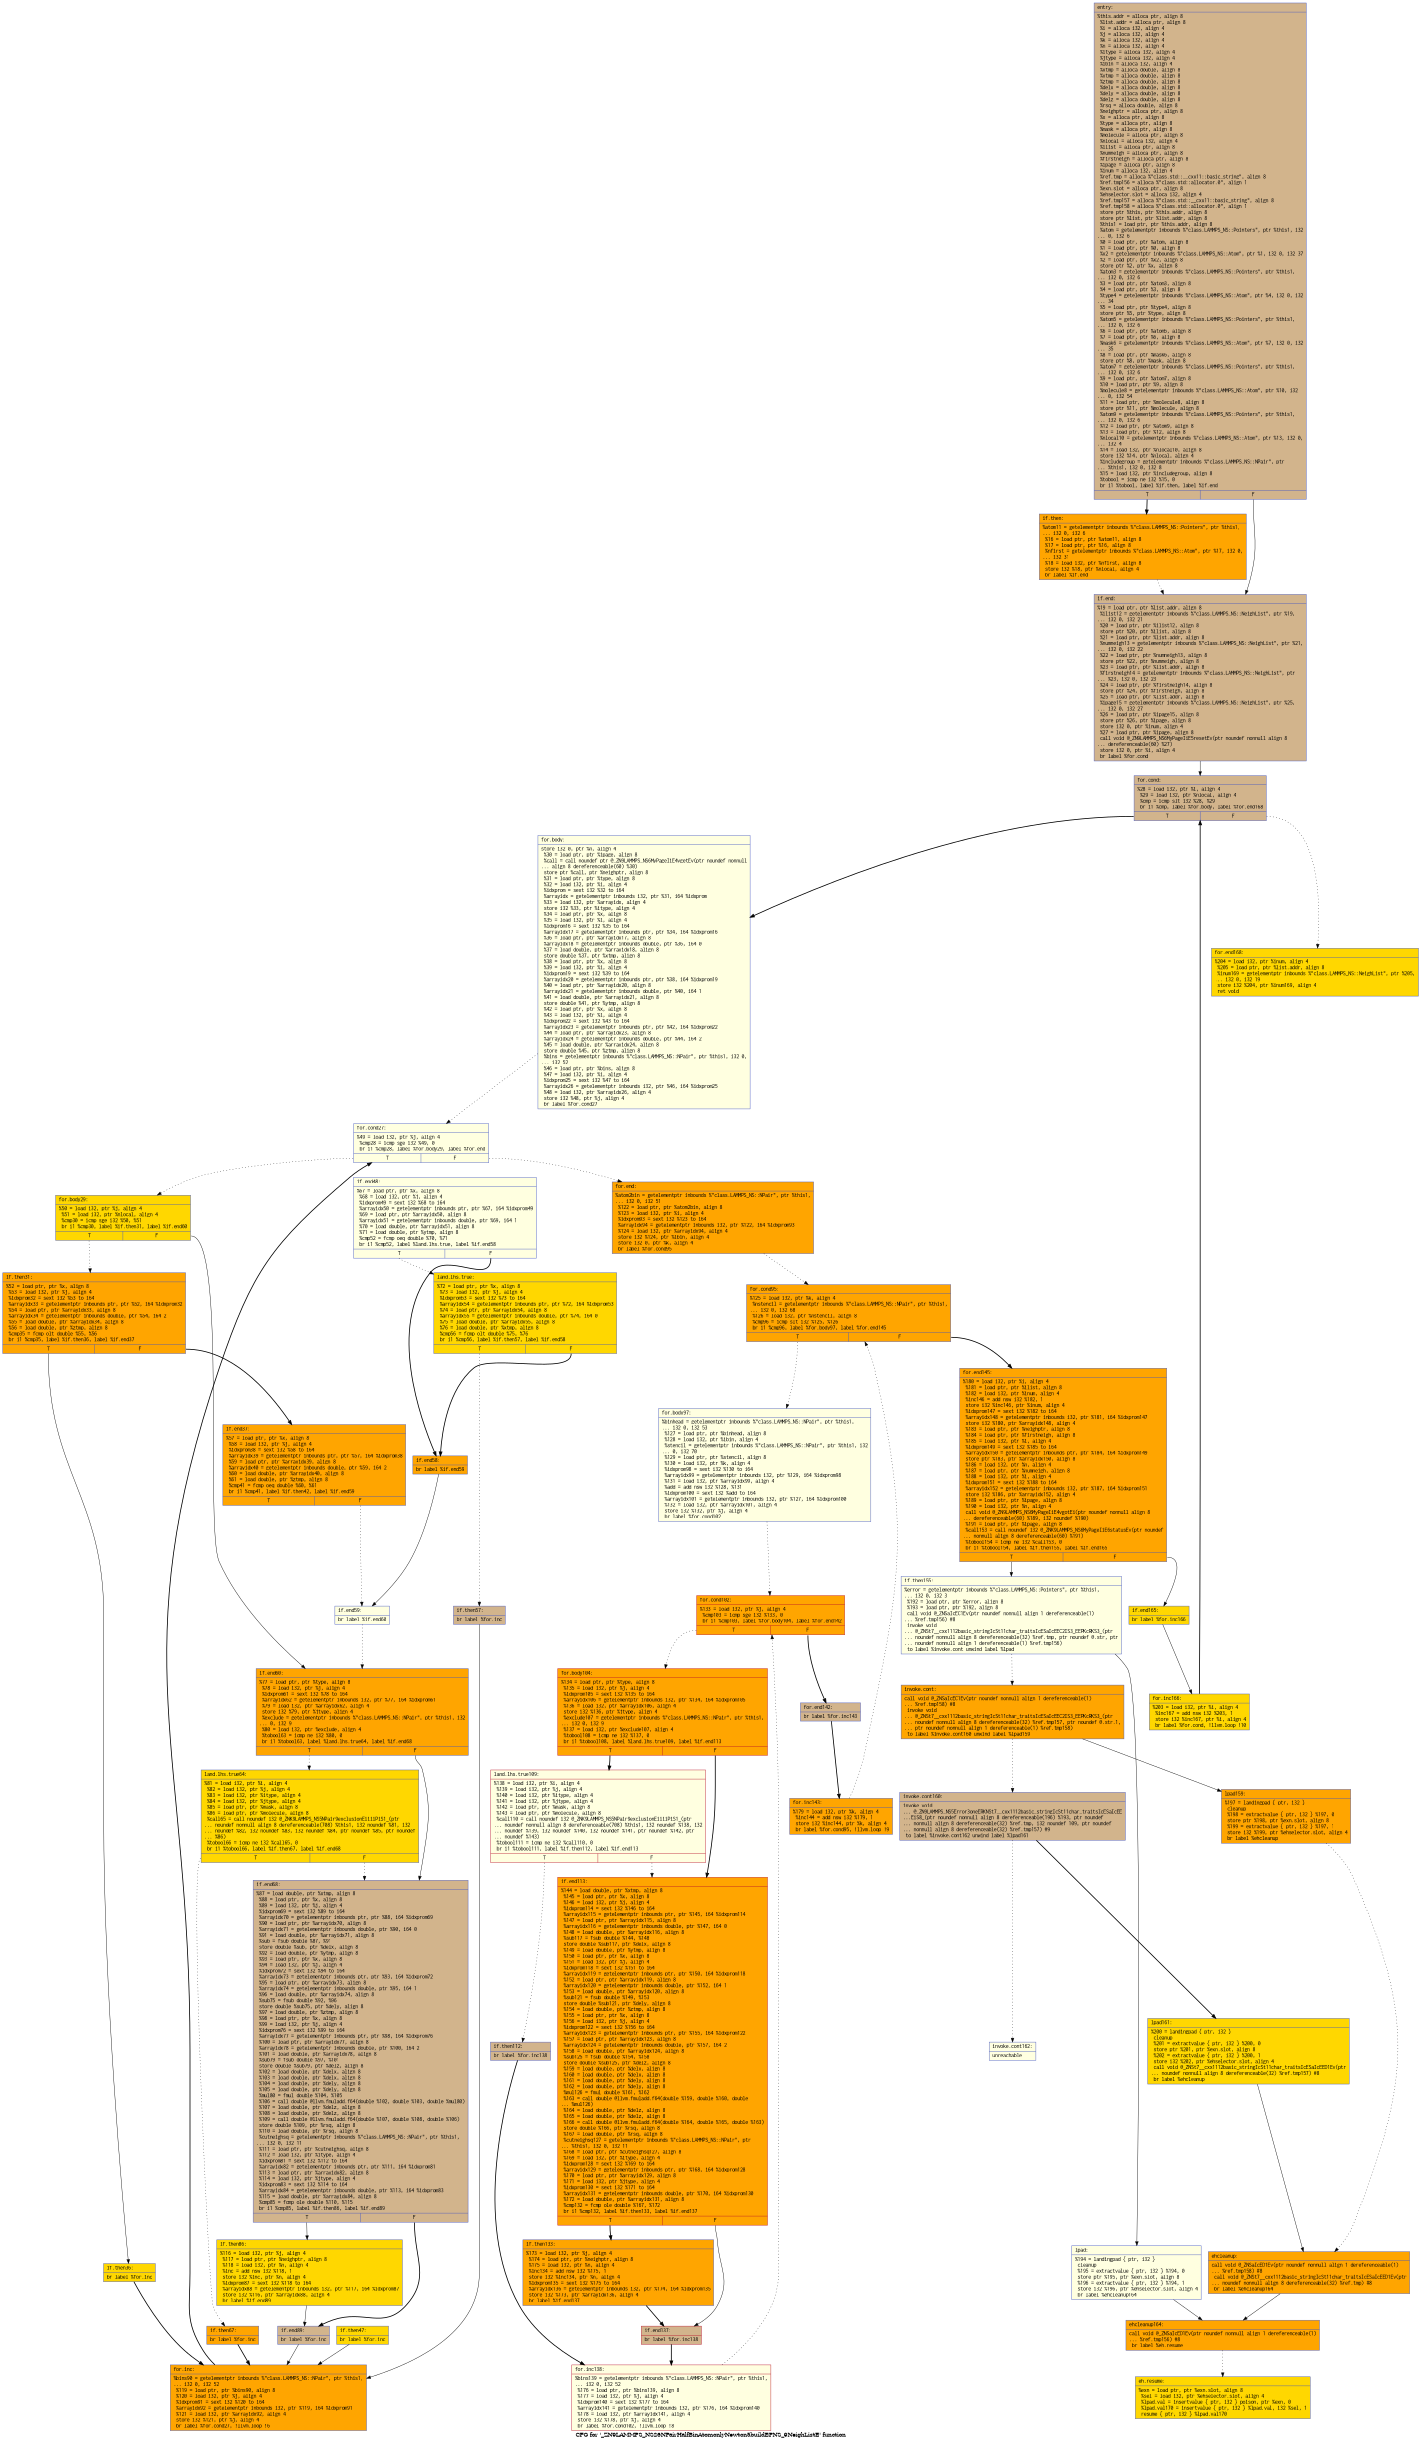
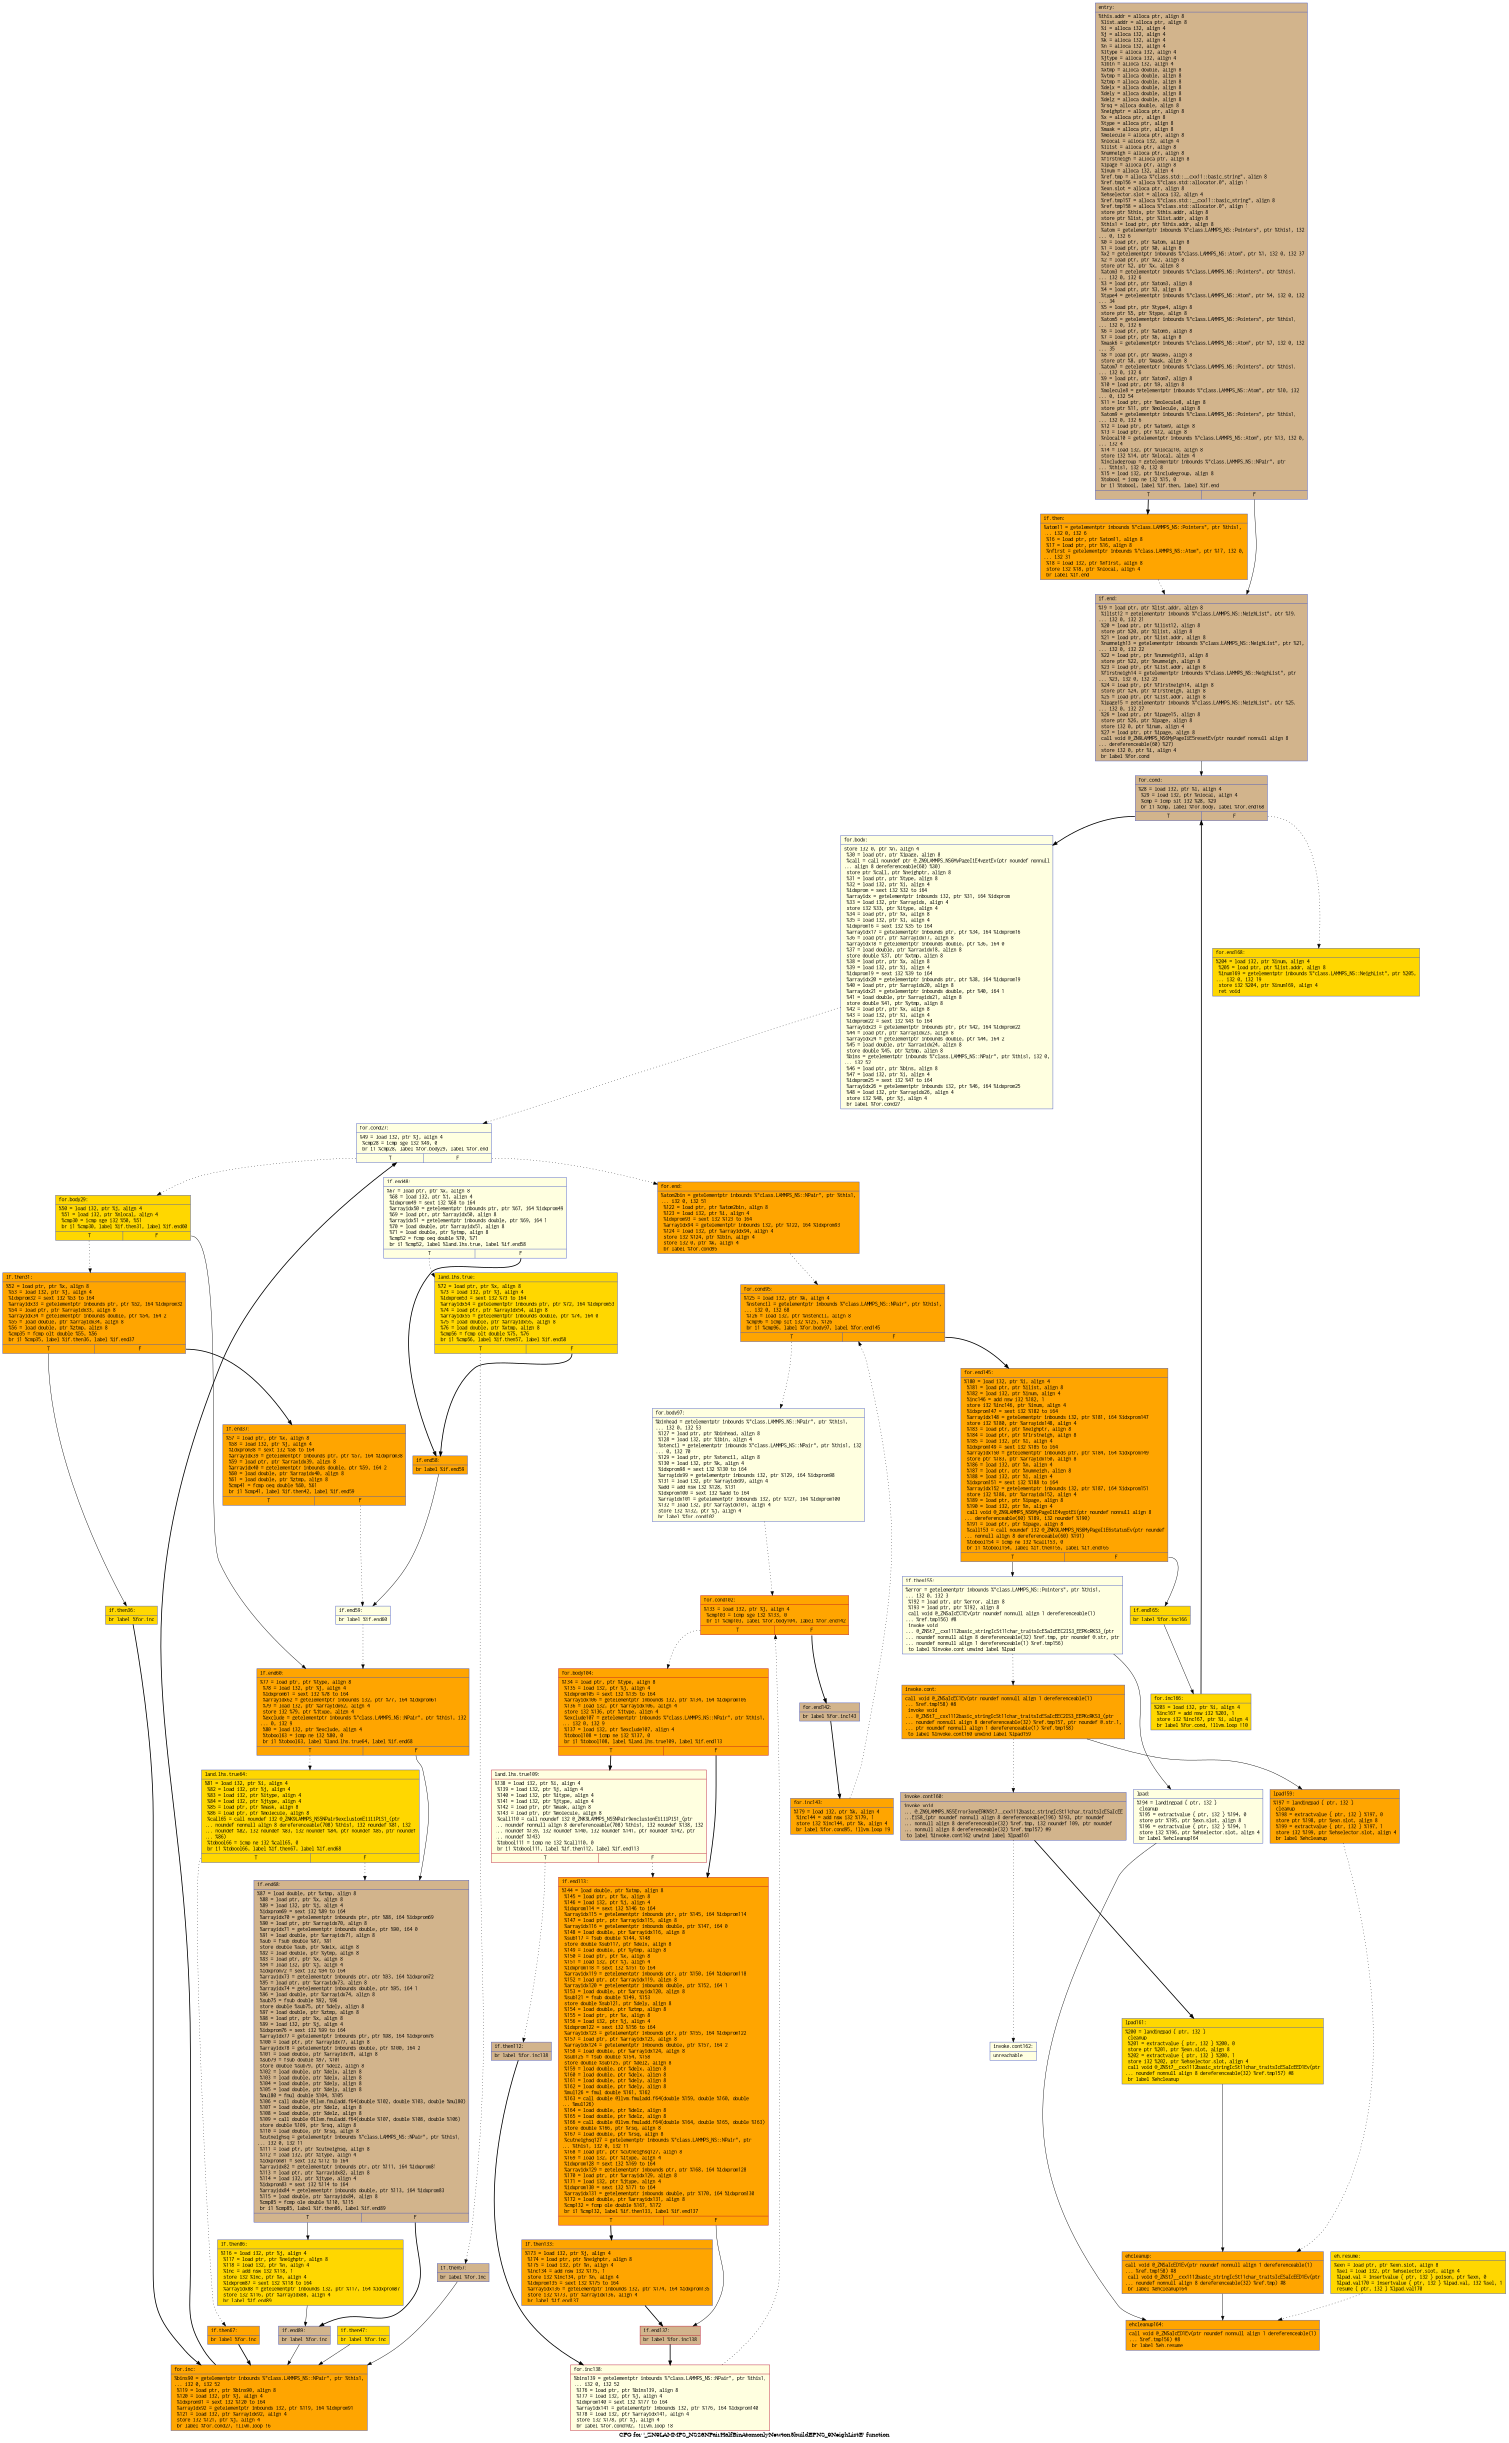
(1223, 2362) -> (1322, 2307)
